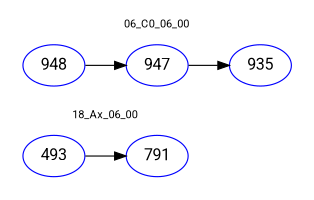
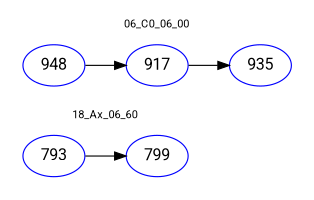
(157, 65) -> (157, 65)
(106, 115) -> (106, 115)
(54, 156) -> (54, 156)
(157, 156) -> (157, 156)
